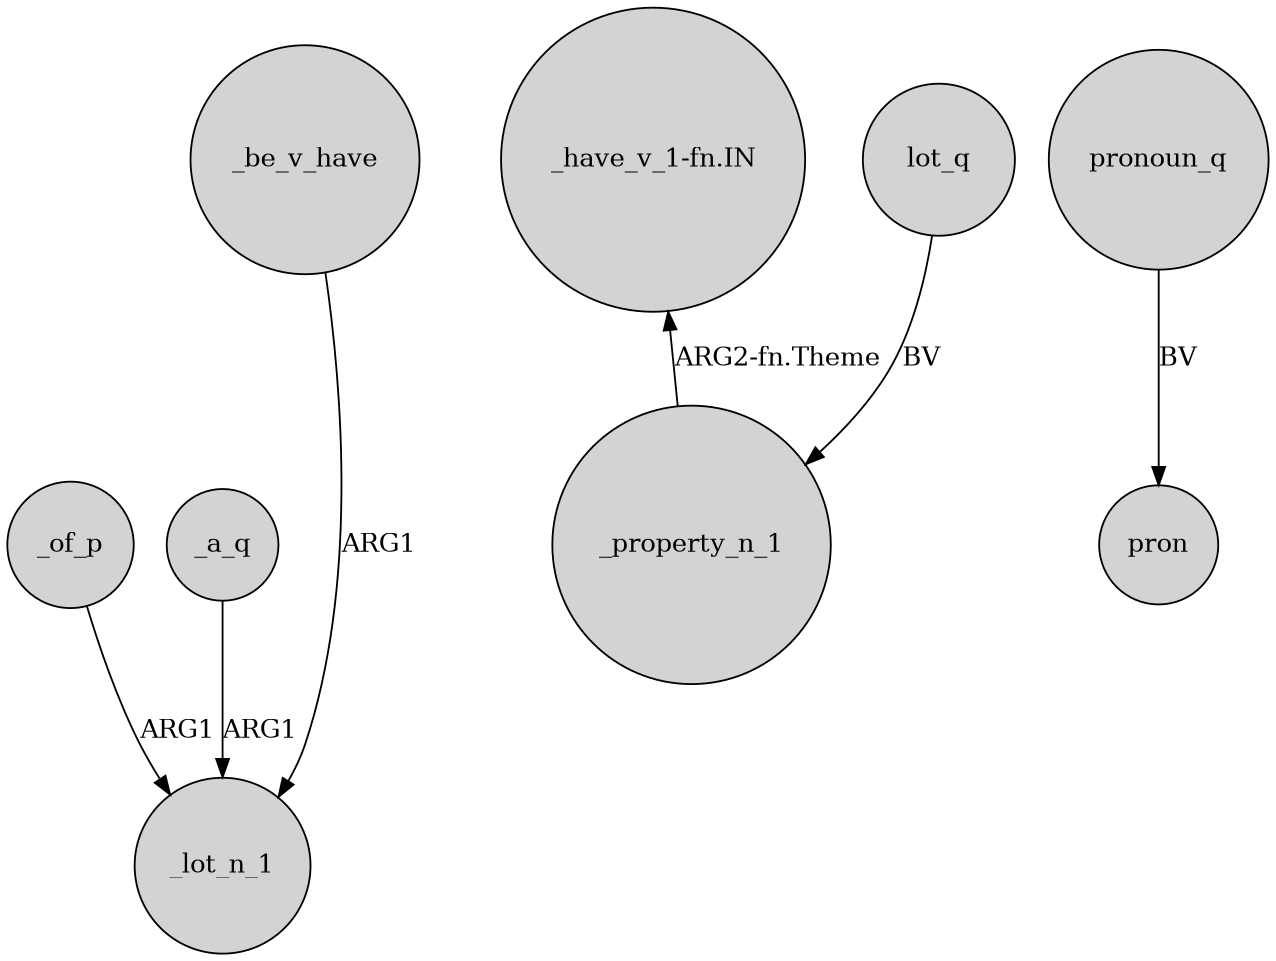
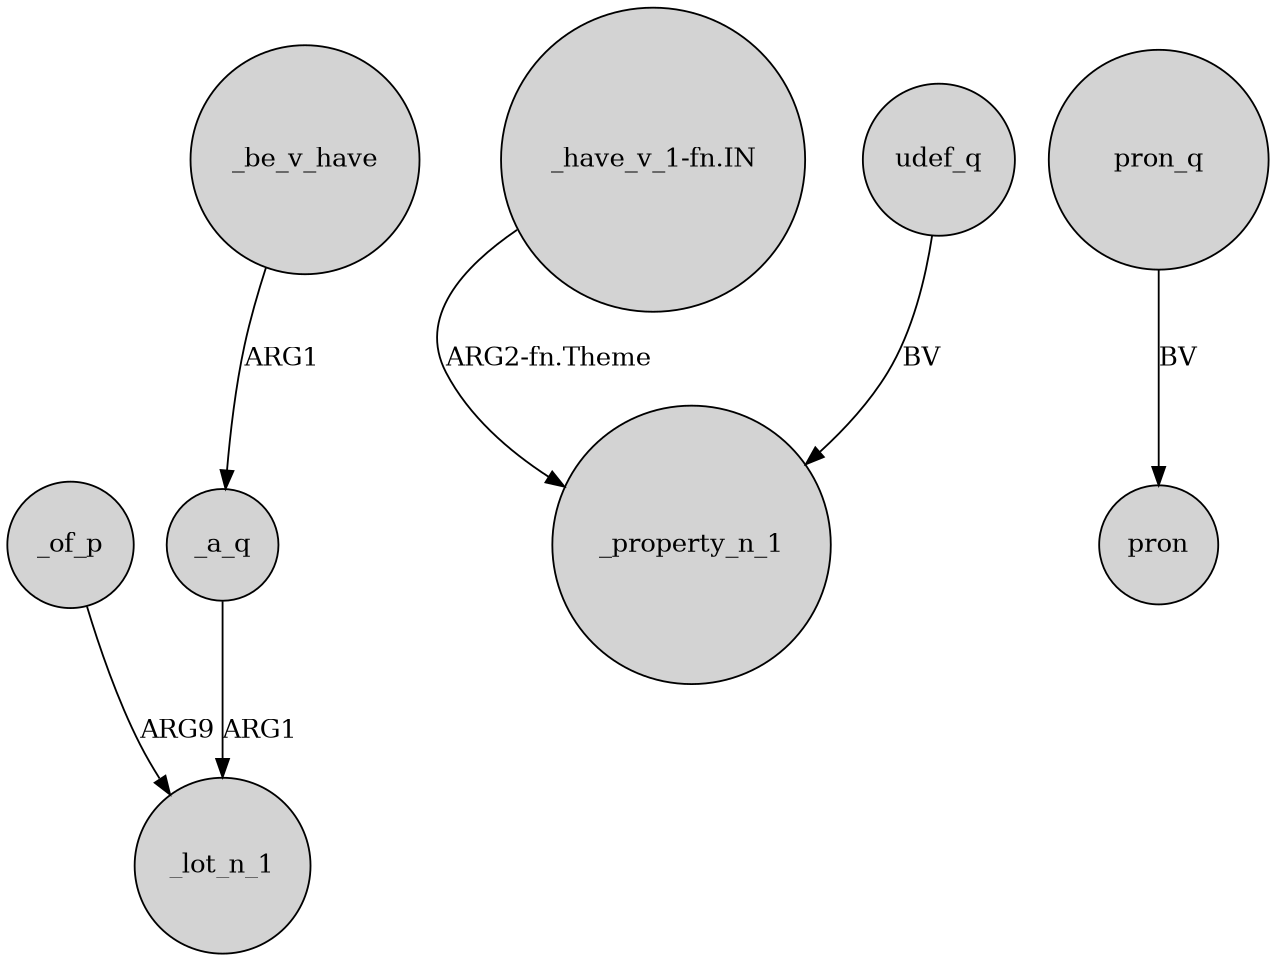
(939, 160) -> (939, 160)
(1159, 160) -> (1159, 160)
(674, 368) -> (441, 360)
(340, 530) -> (240, 368)
(178, 731) -> (178, 731)
